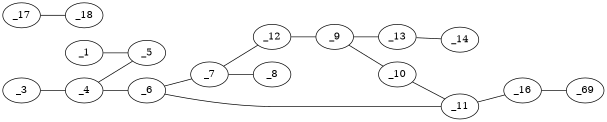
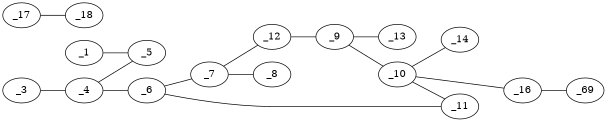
(429, 38) -> (429, 57)
(491, 98) -> (460, 82)
